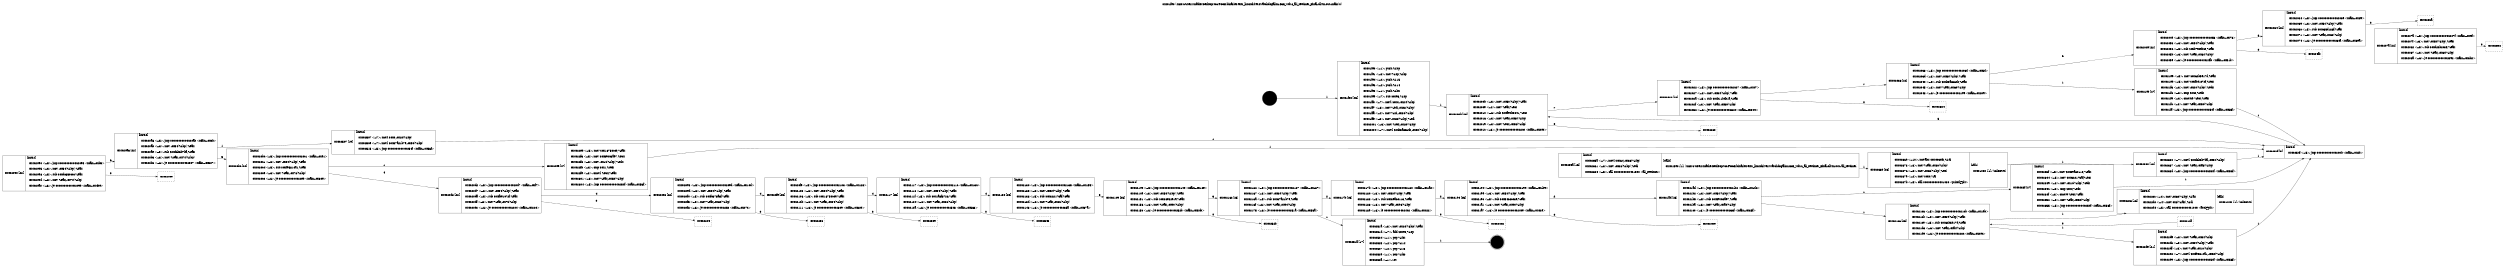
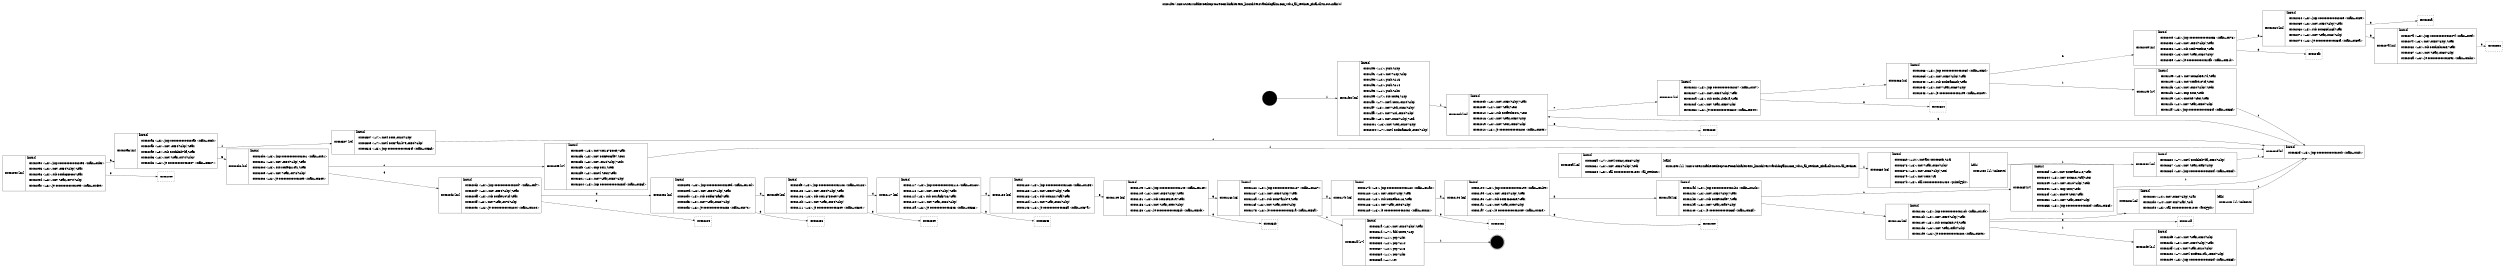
none -> (2369, 37)
(2280, 204) -> (2281, 177)
(2084, 226) -> (2083, 222)
